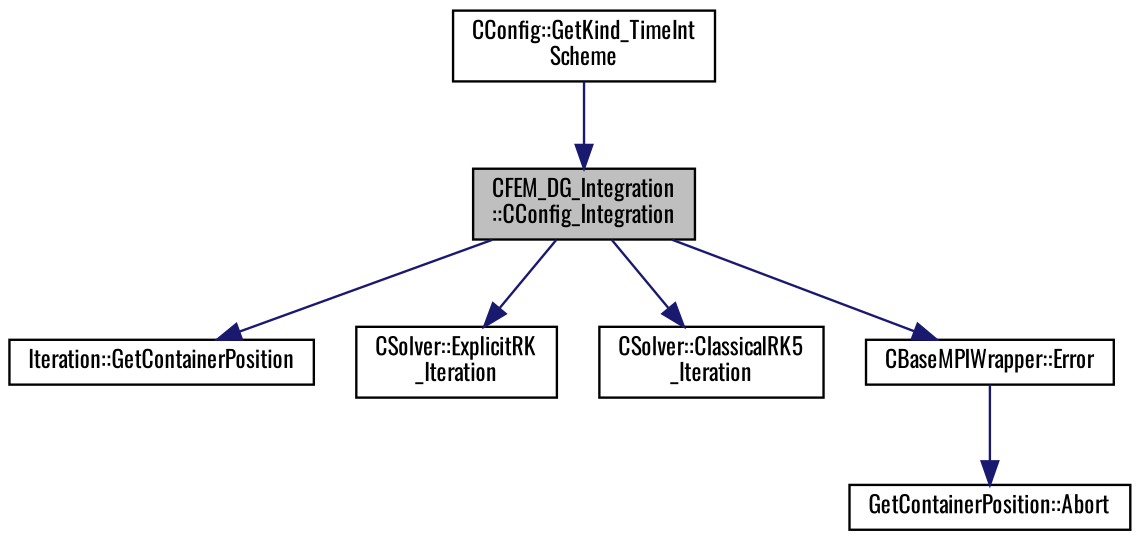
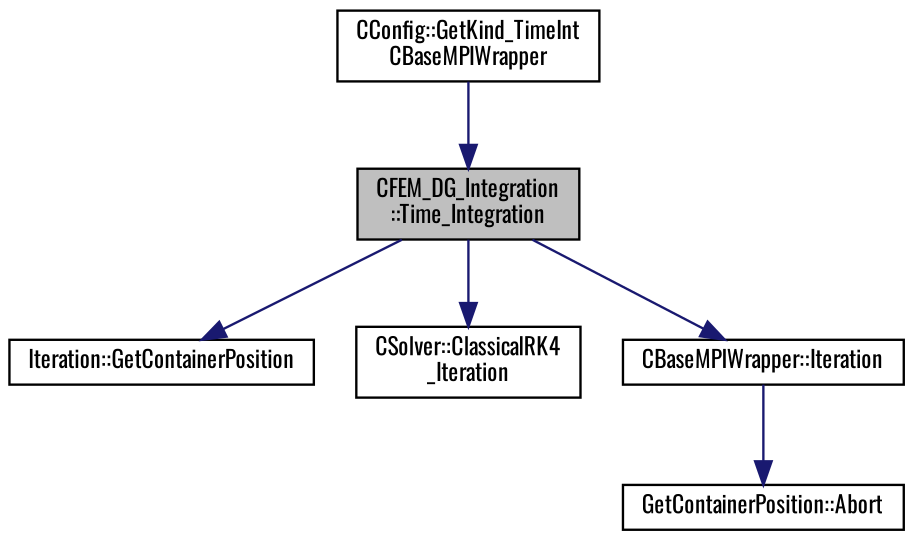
(584, 46) -> (468, 46)
(584, 204) -> (468, 204)
(457, 362) -> none
(711, 362) -> (468, 362)
(990, 362) -> (763, 362)
